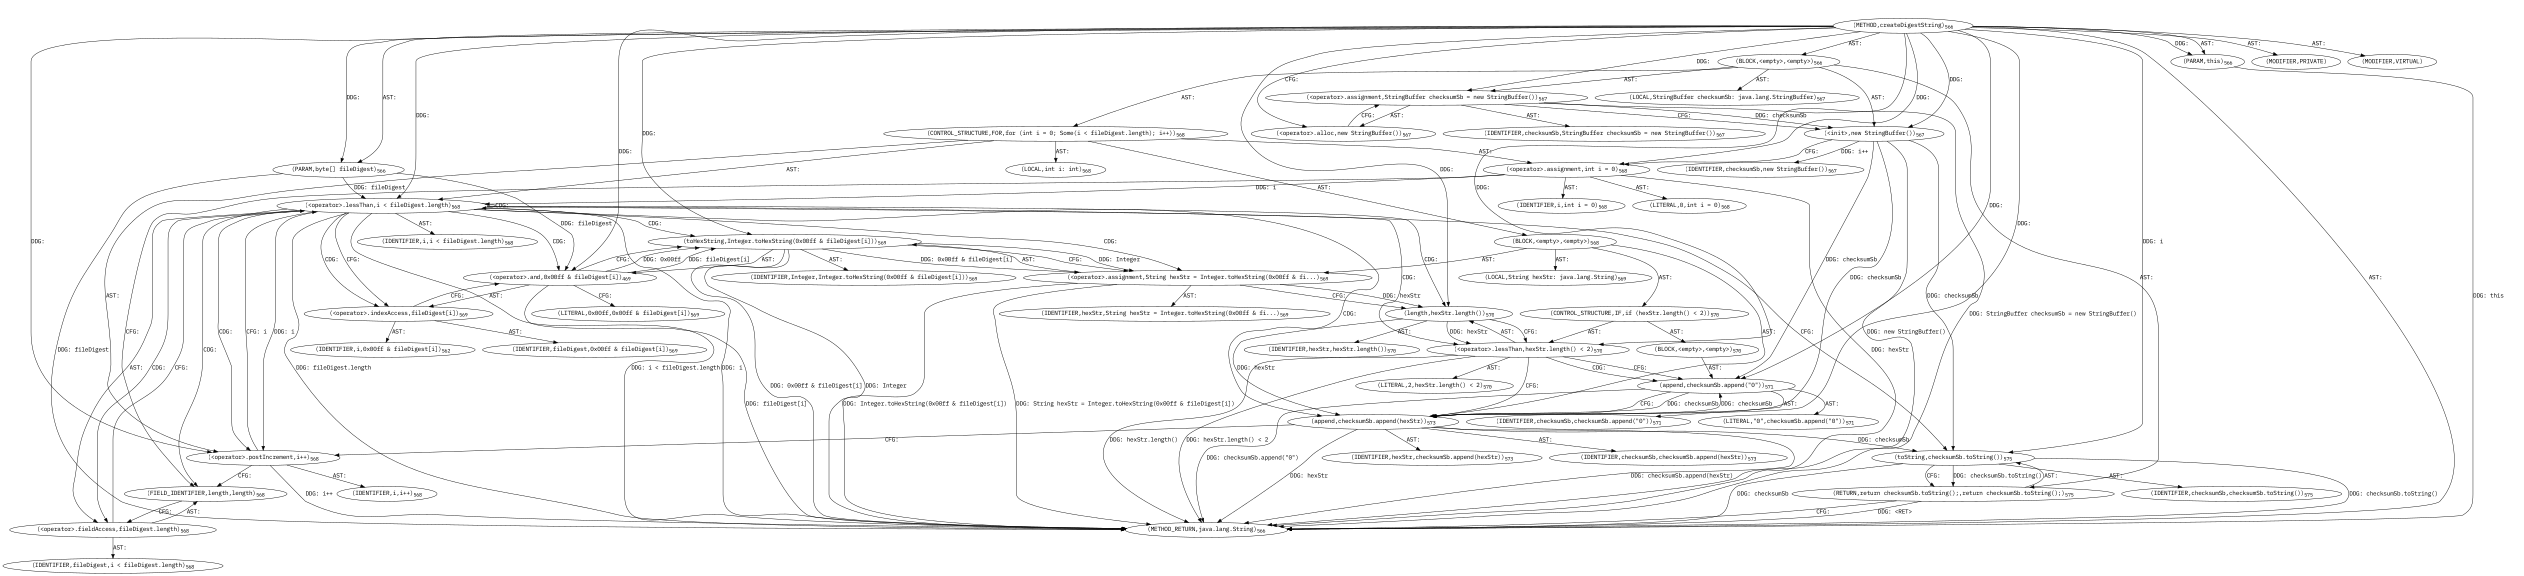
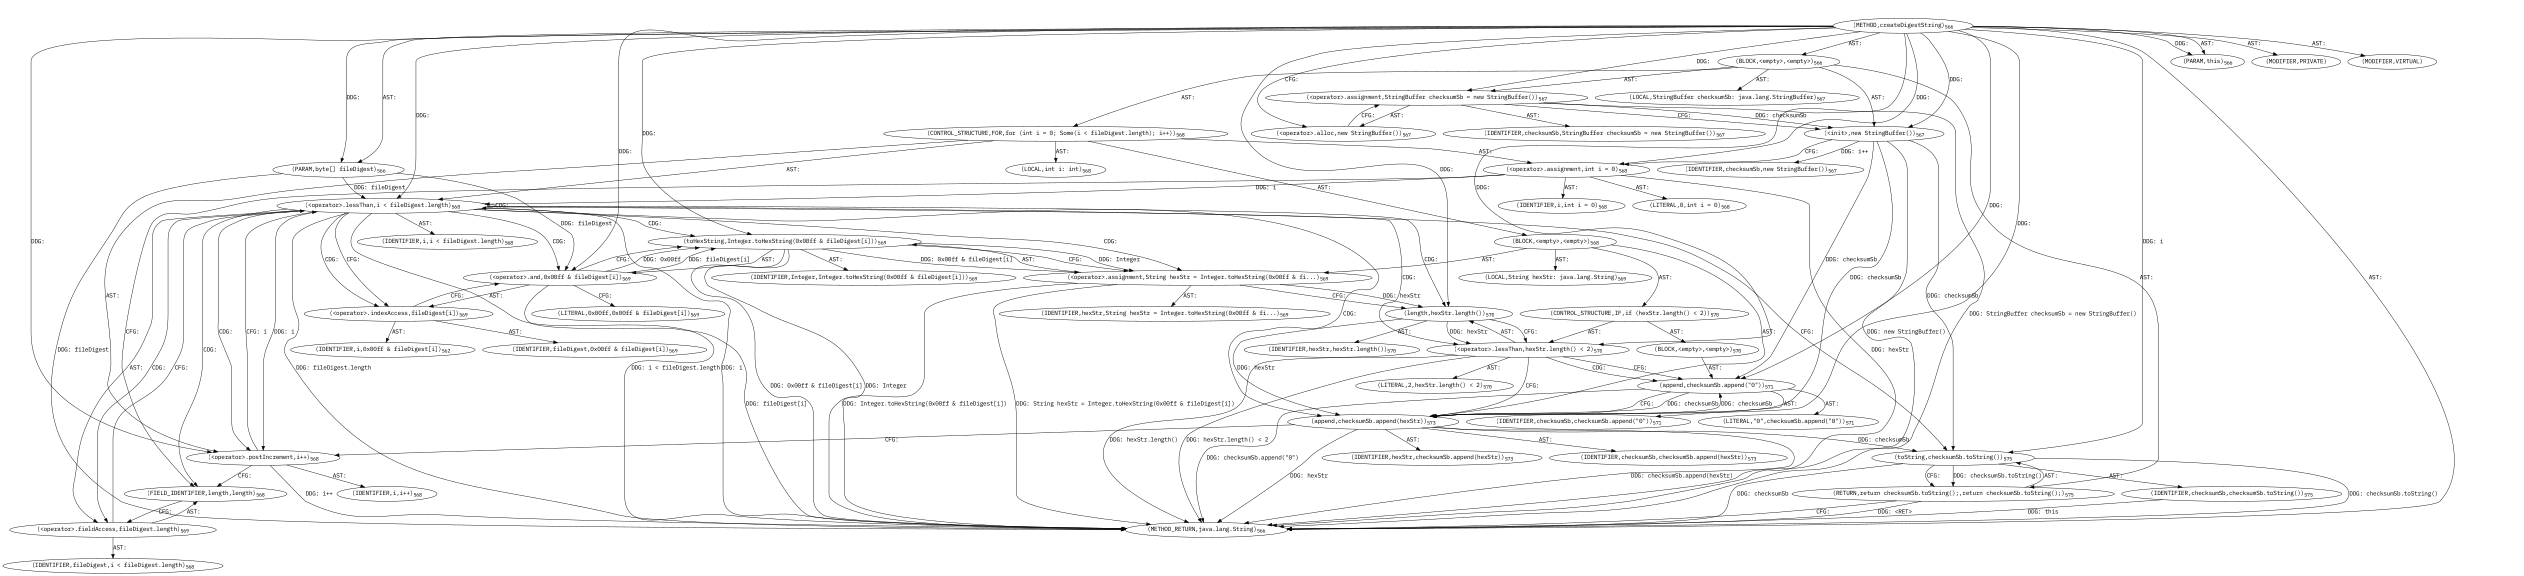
(627, 277) -> (627, 277)
(2210, 522) -> (1836, 518)
(185, 529) -> (185, 529)
